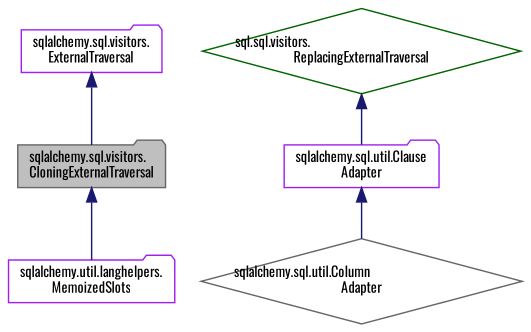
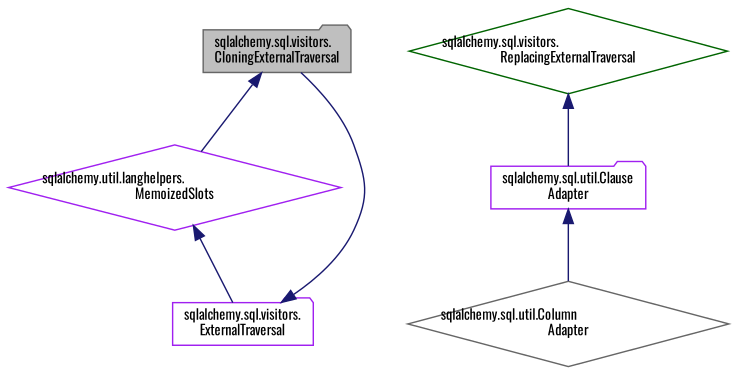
(362, 51) -> (568, 51)
none -> (216, 270)
(92, 281) -> (175, 188)
